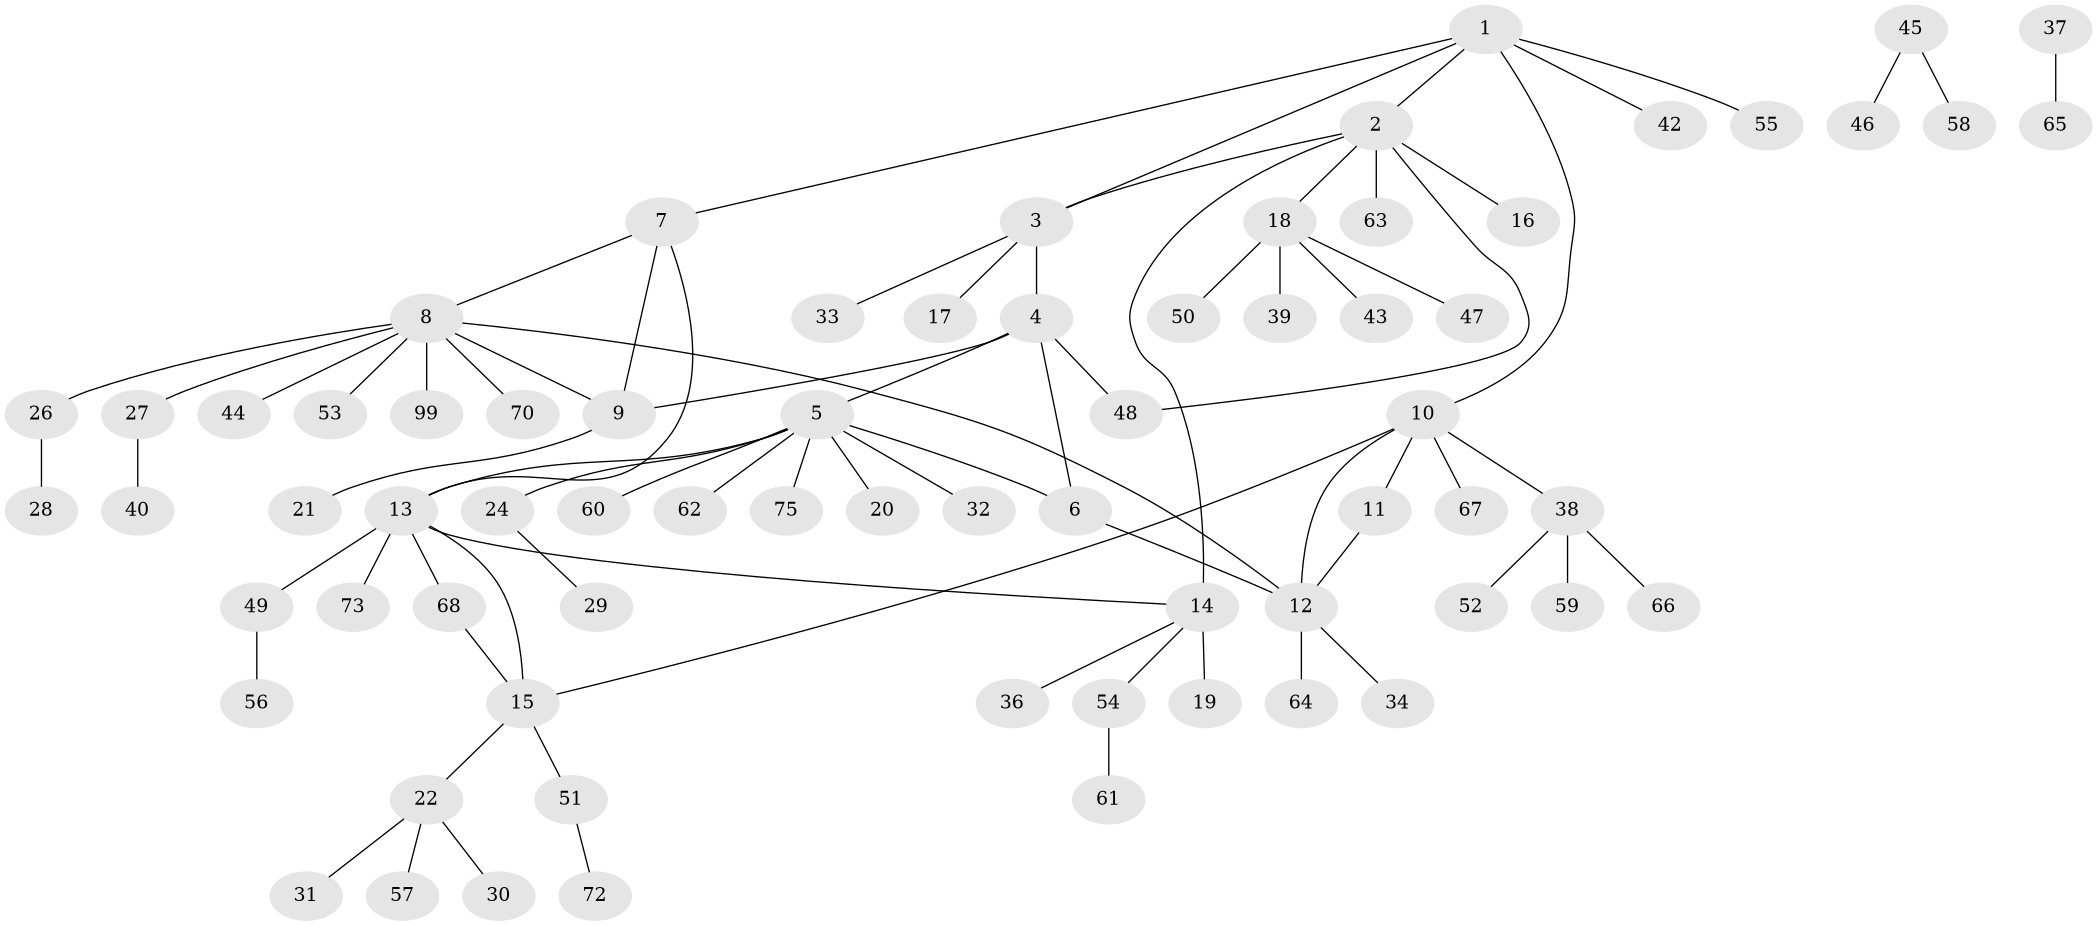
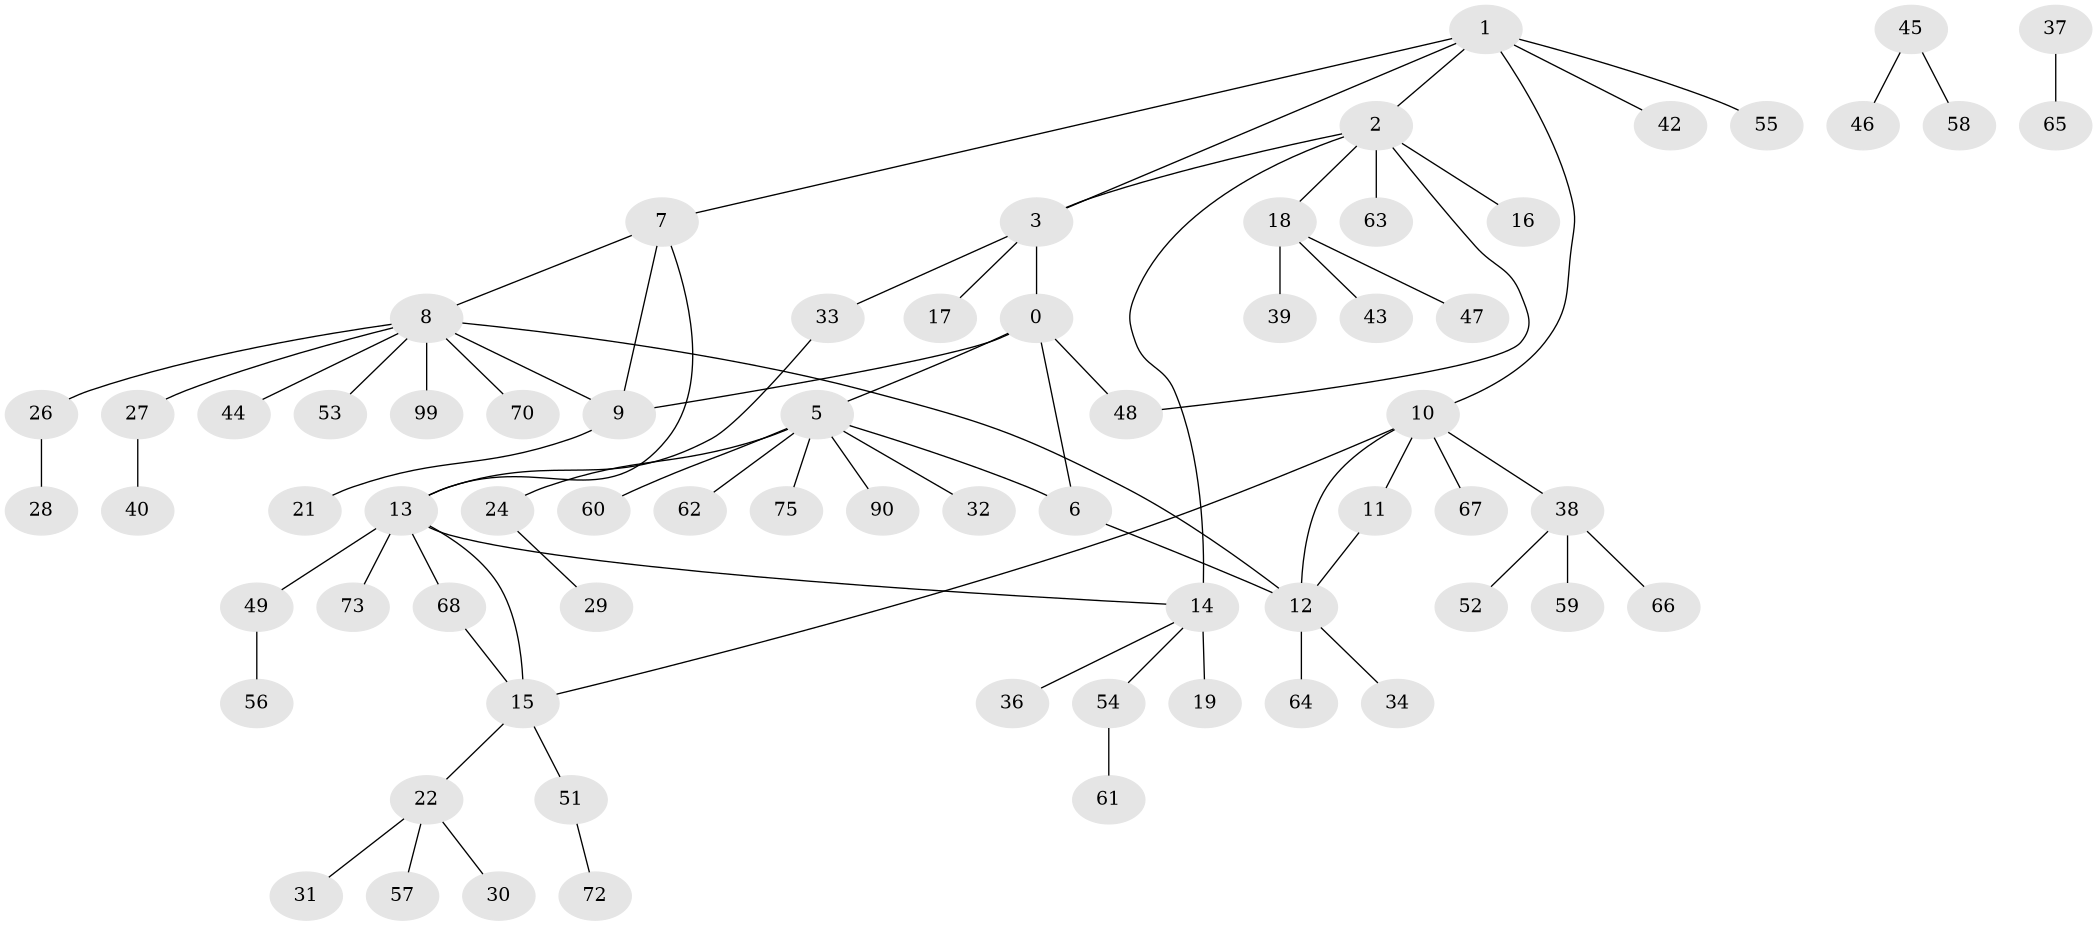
(1037, 318) -> (1037, 318)
(1184, 318) -> none
(599, 462) -> (692, 447)
(883, 511) -> (883, 511)
